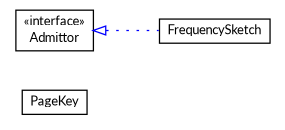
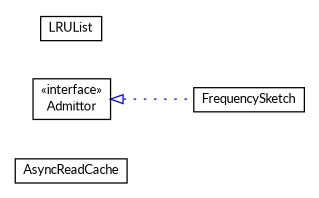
none -> (71, 28)
(54, 102) -> none
none -> (71, 170)
